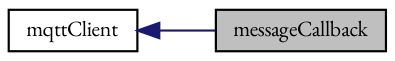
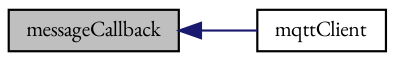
(187, 31) -> (229, 31)
